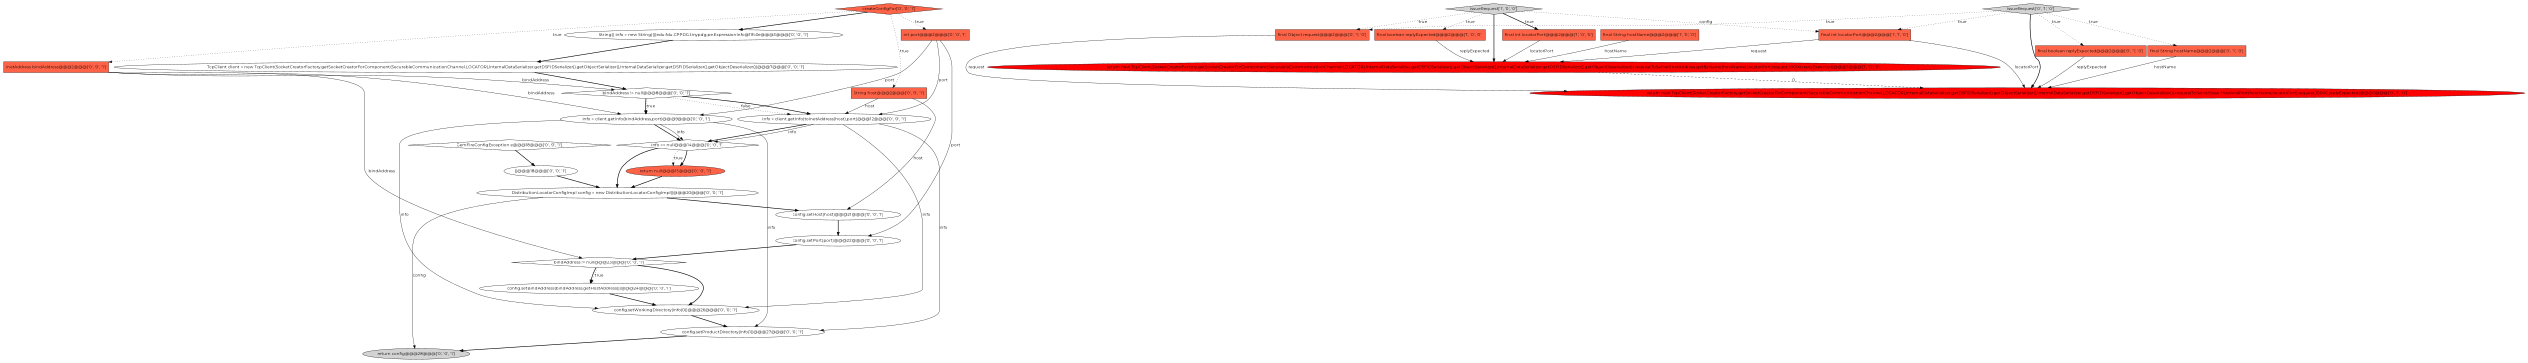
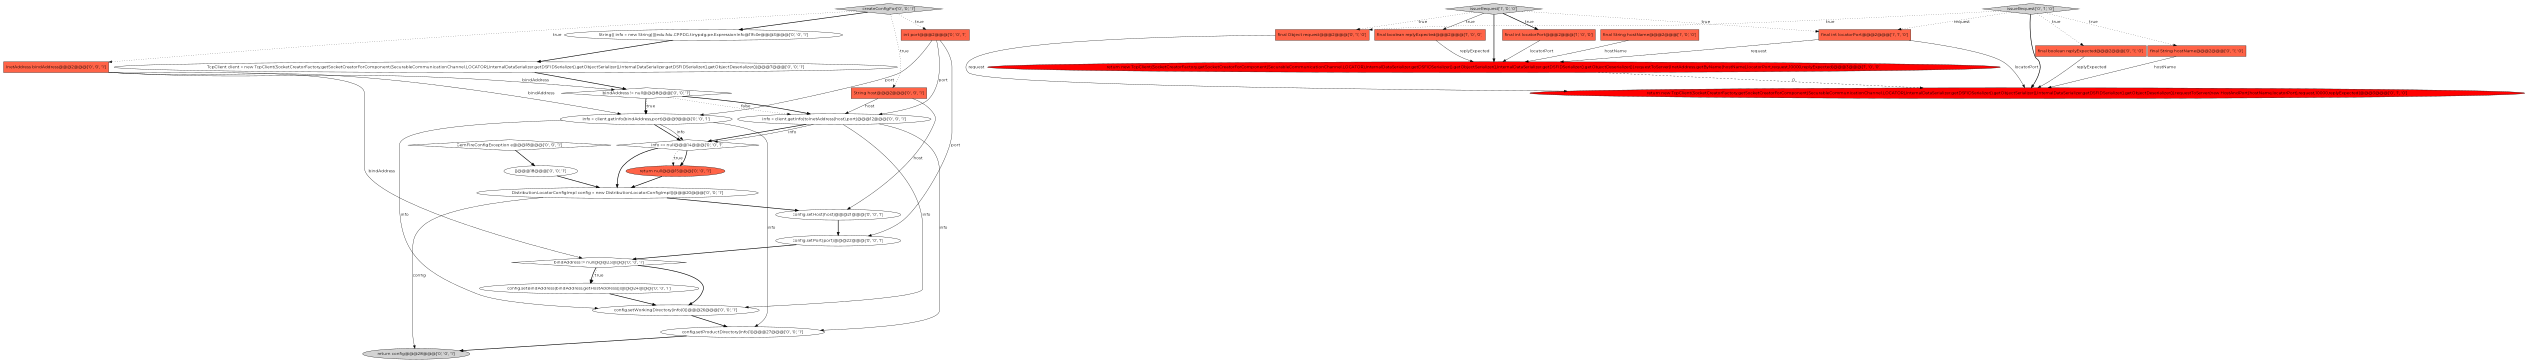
(889, 9) -> (889, 9)
(1465, 21) -> (1465, 21)
(1706, 22) -> (1706, 22)
(1962, 22) -> (1962, 22)
